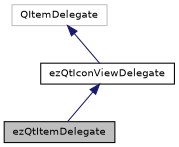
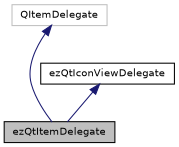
(87, 48) -> (30, 79)
